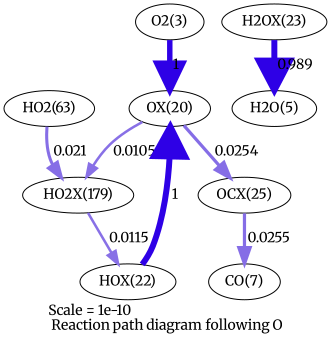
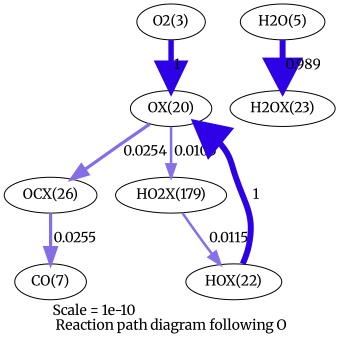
(274, 50) -> (283, 50)
(49, 109) -> none
(244, 195) -> (51, 195)
